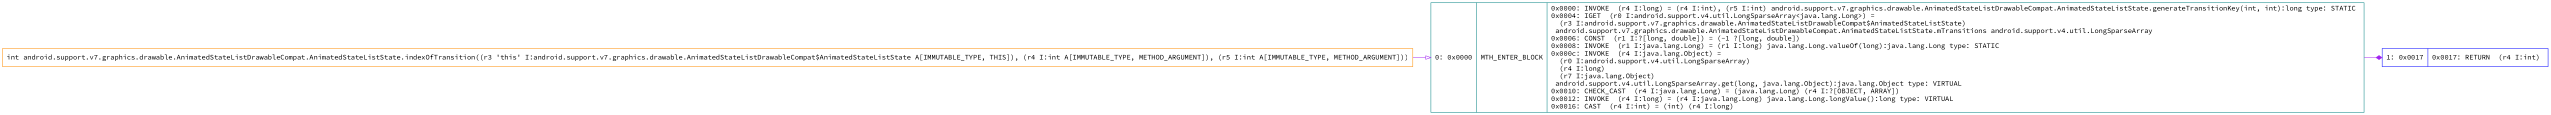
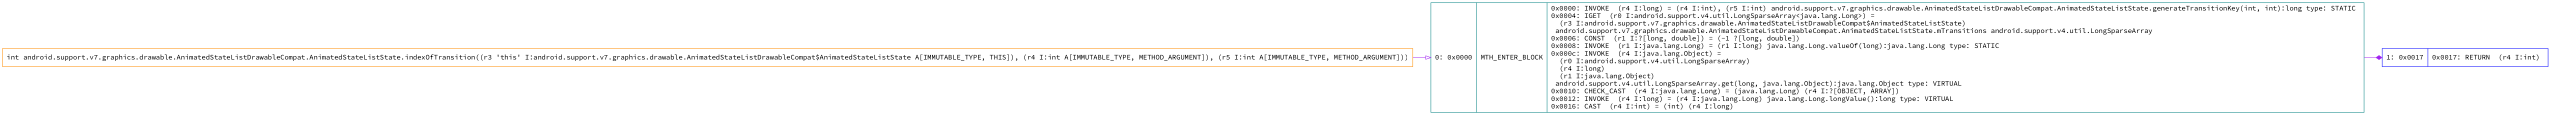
(1603, 76) -> (1603, 76)
